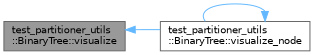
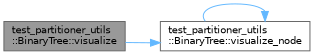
(148, 30) -> (138, 43)
